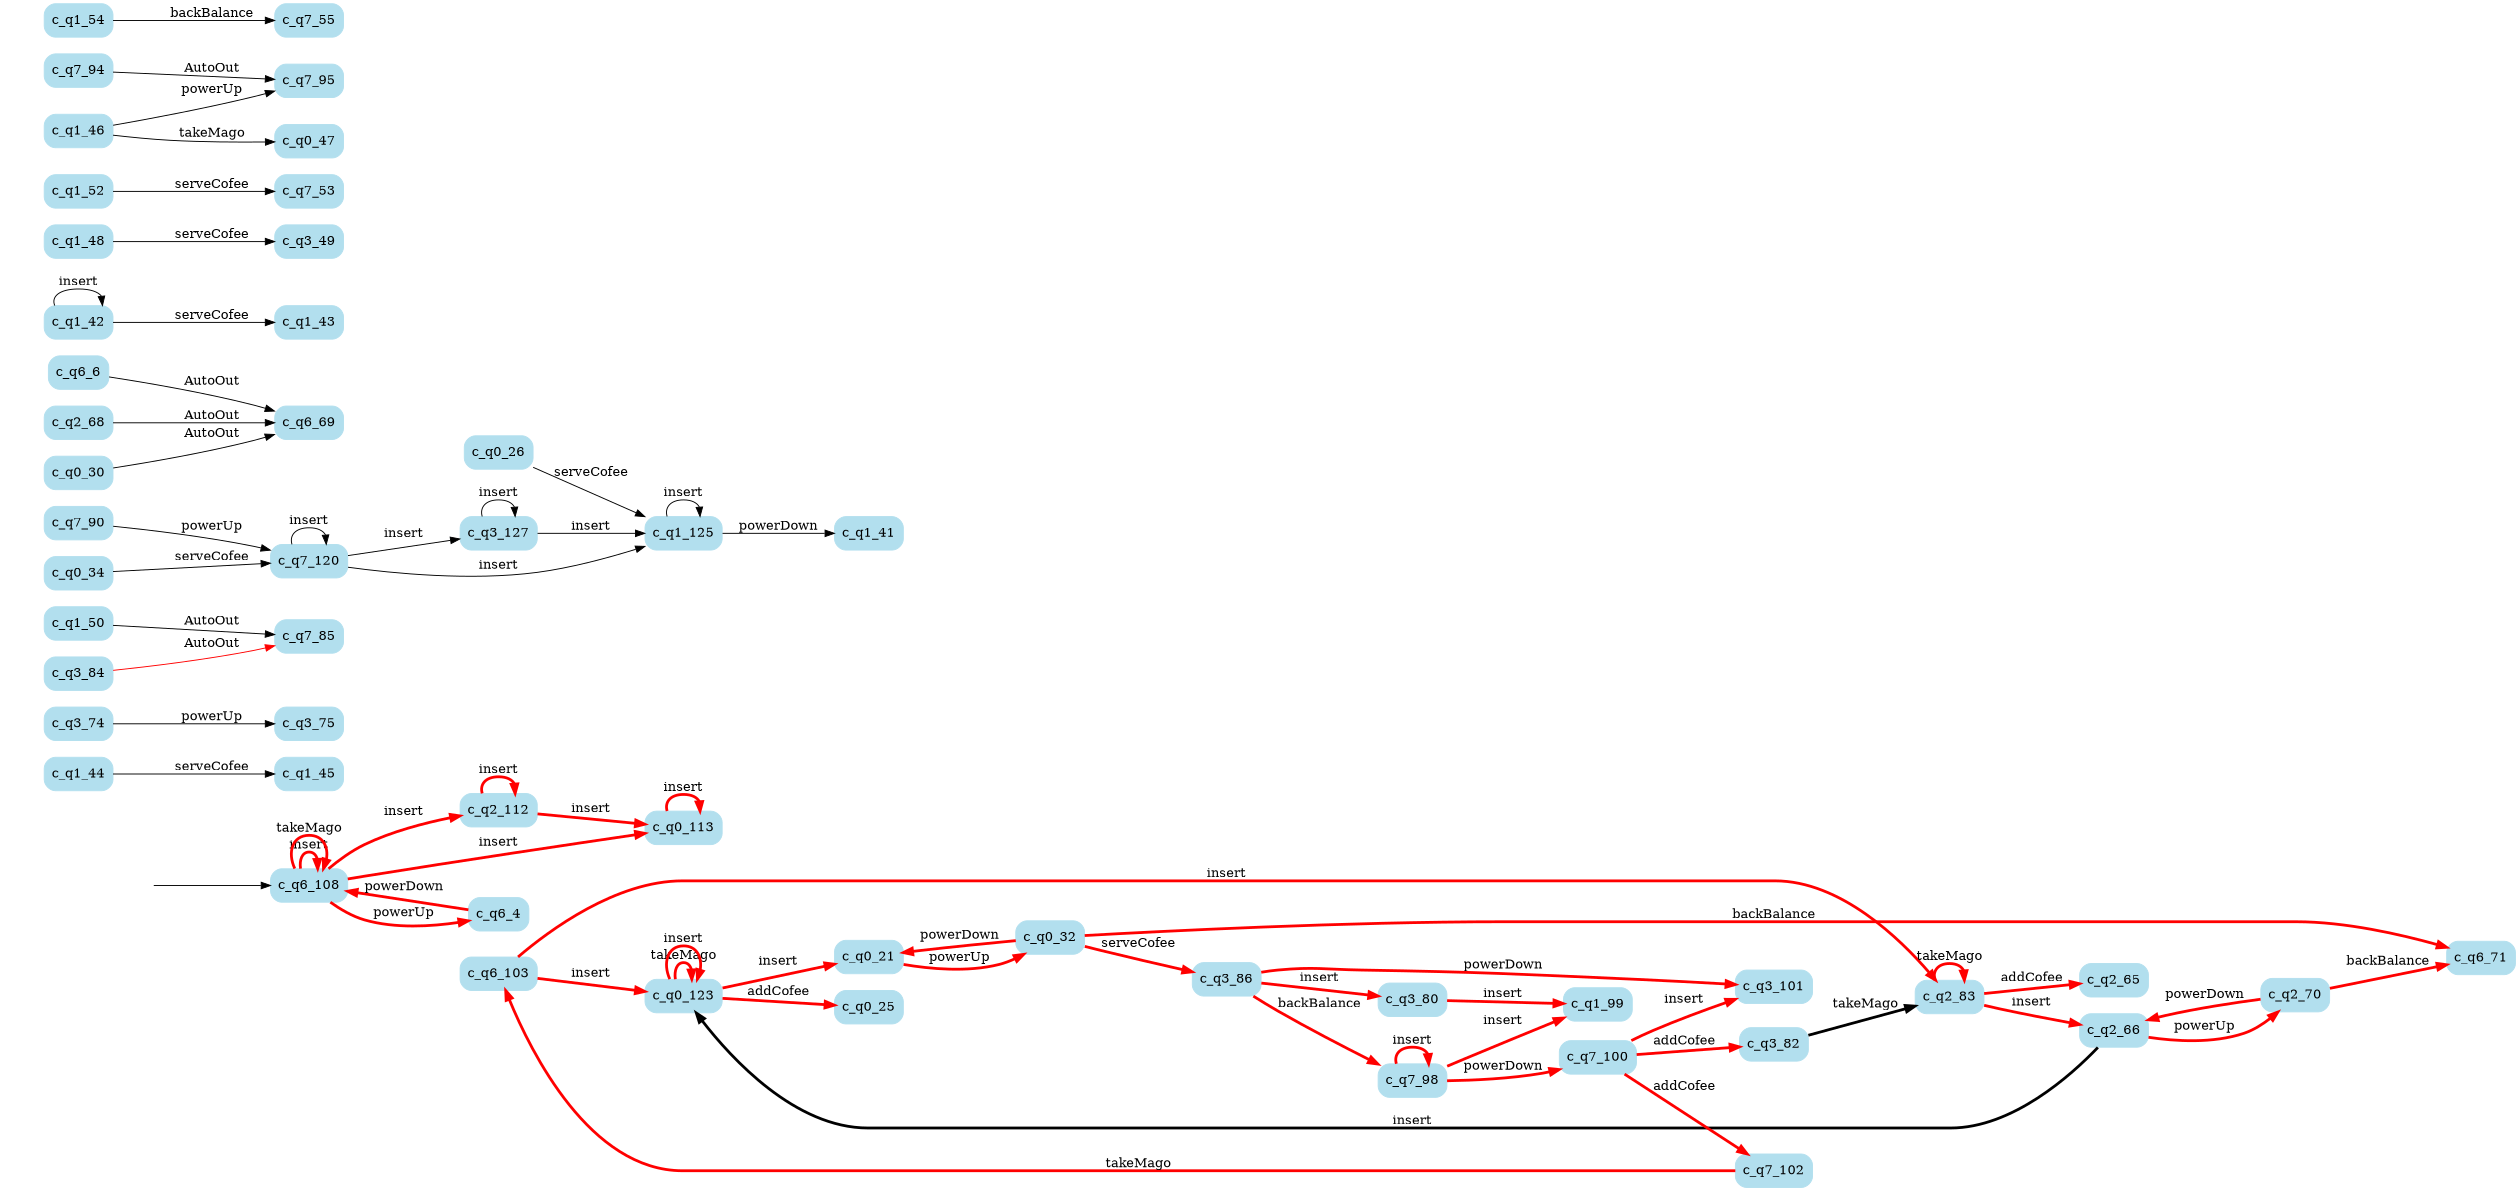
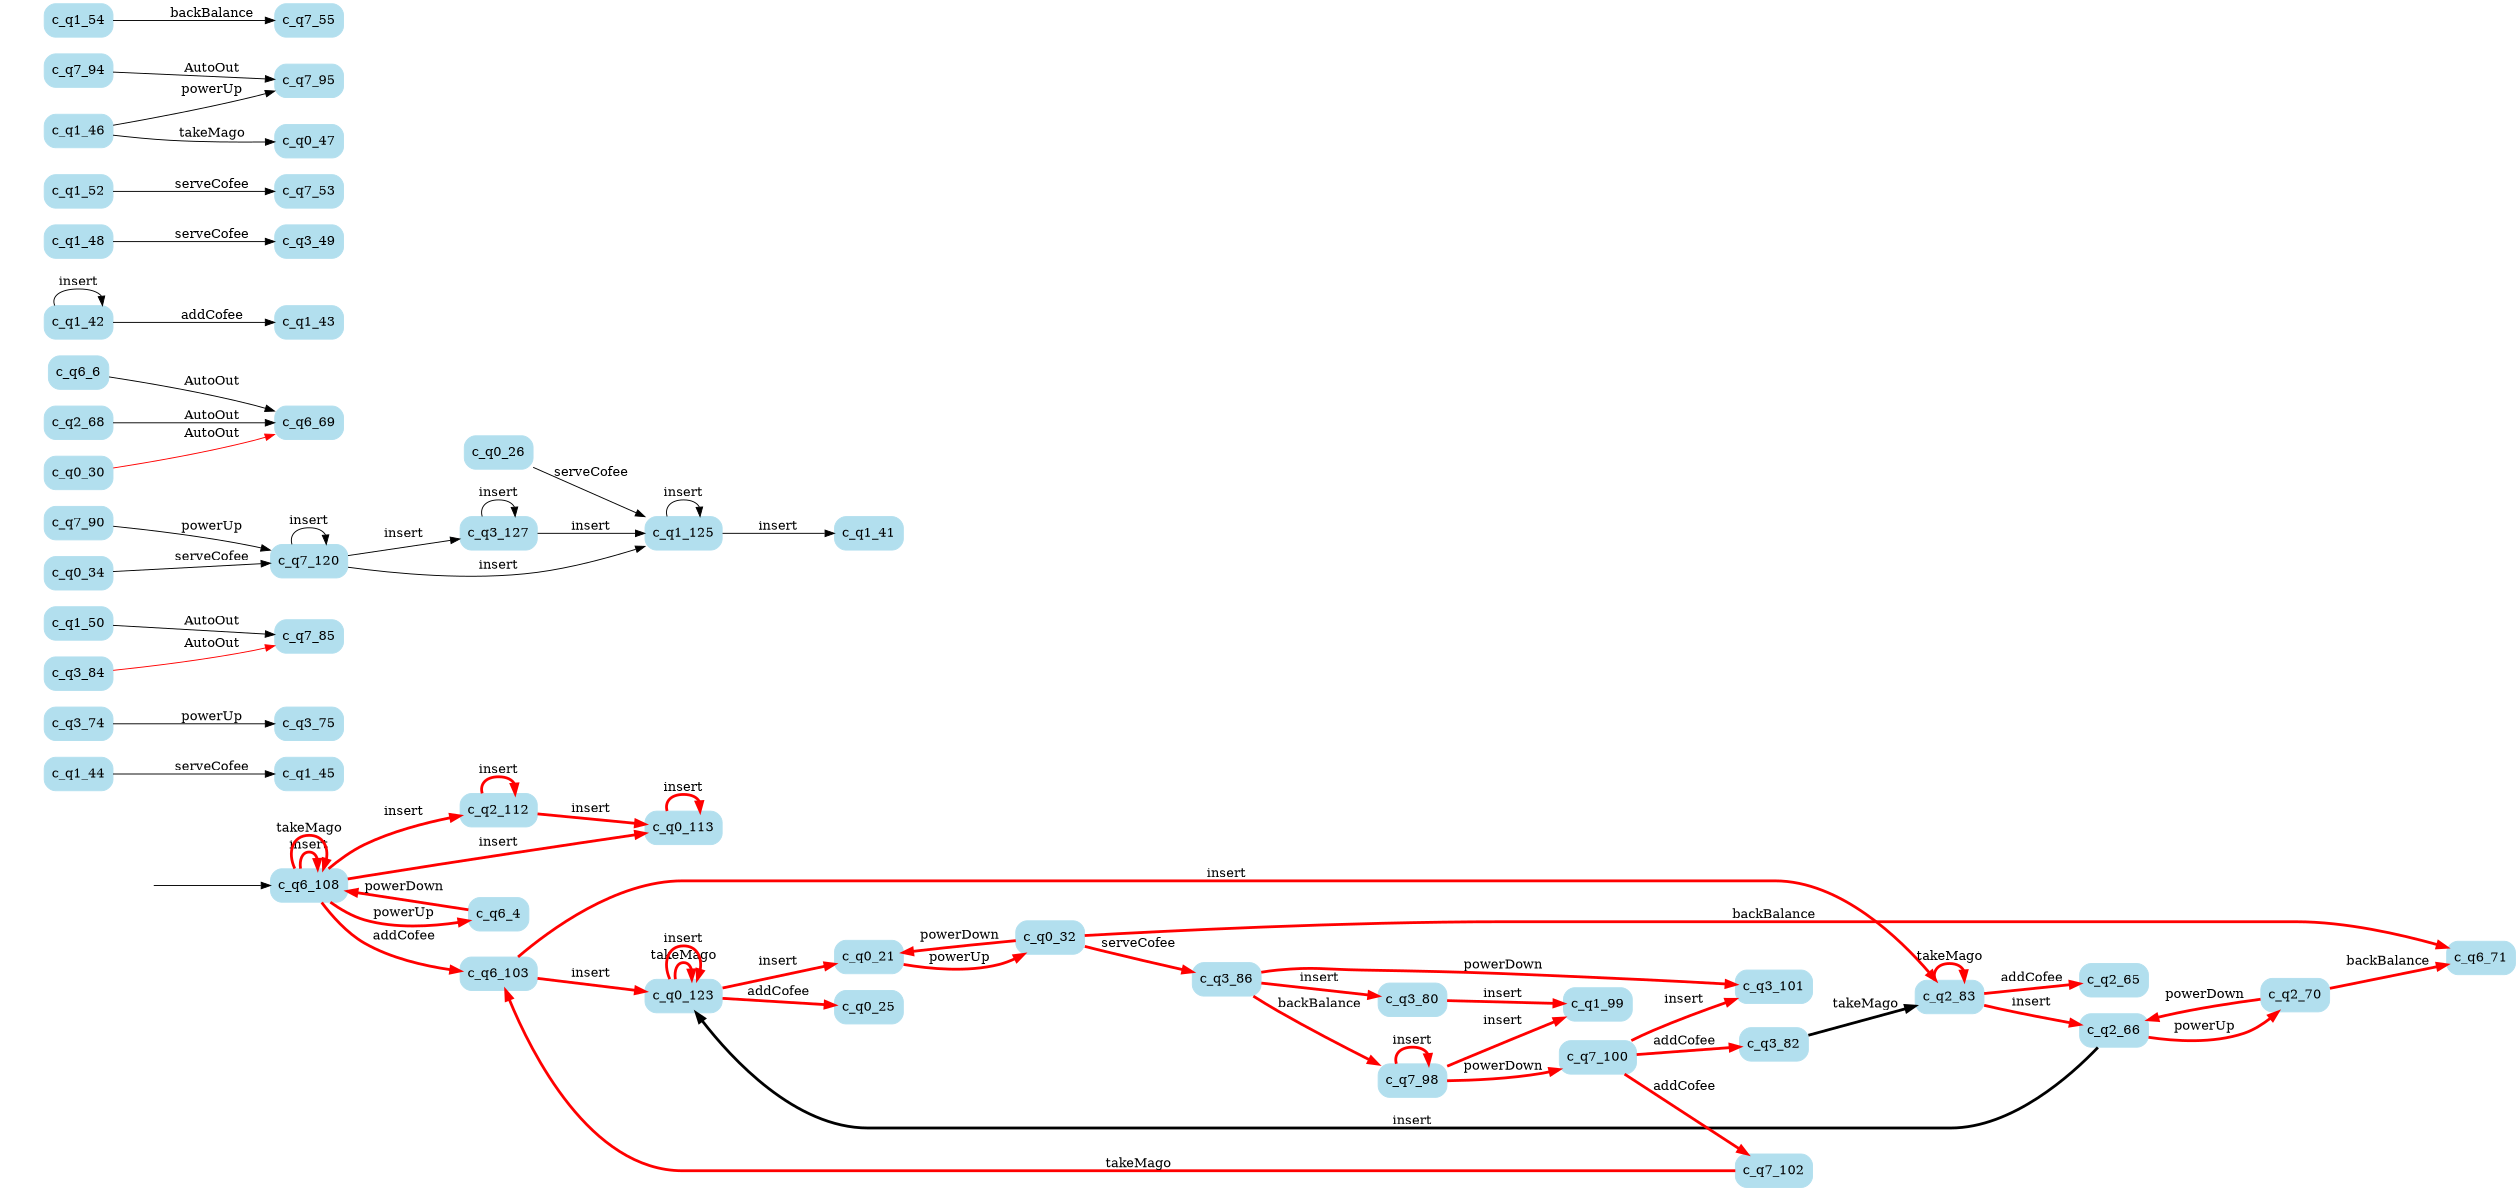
(212, 315) -> (212, 315)
(190, 455) -> (190, 455)
(778, 526) -> (778, 526)
none -> (378, 950)
